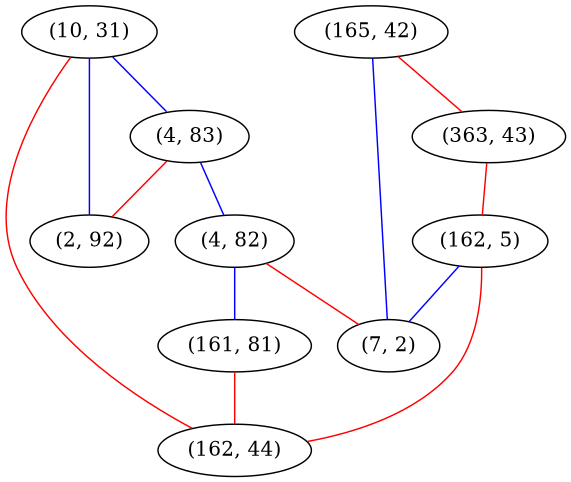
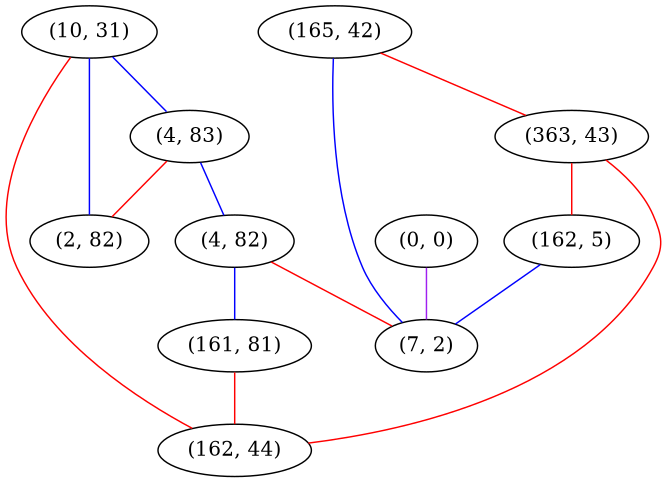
(89, 241) -> (89, 241)
none -> (426, 241)
(433, 390) -> (558, 363)
